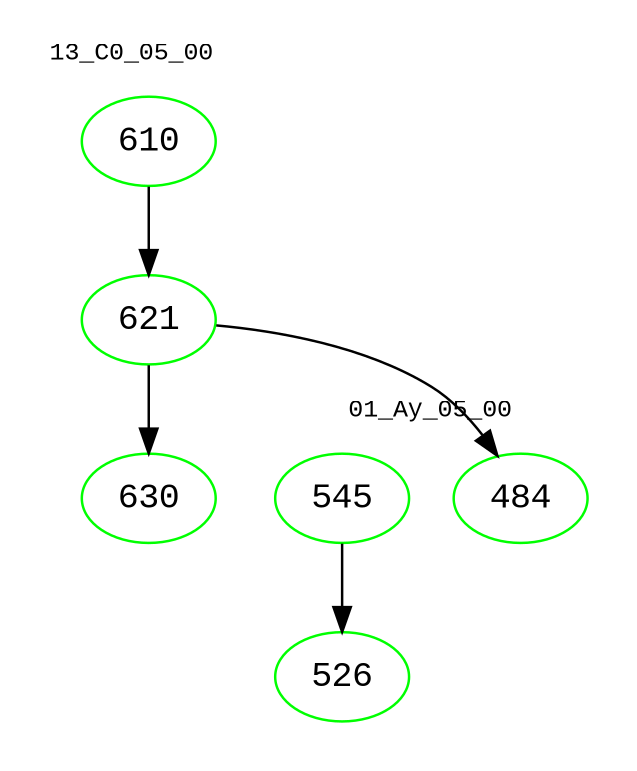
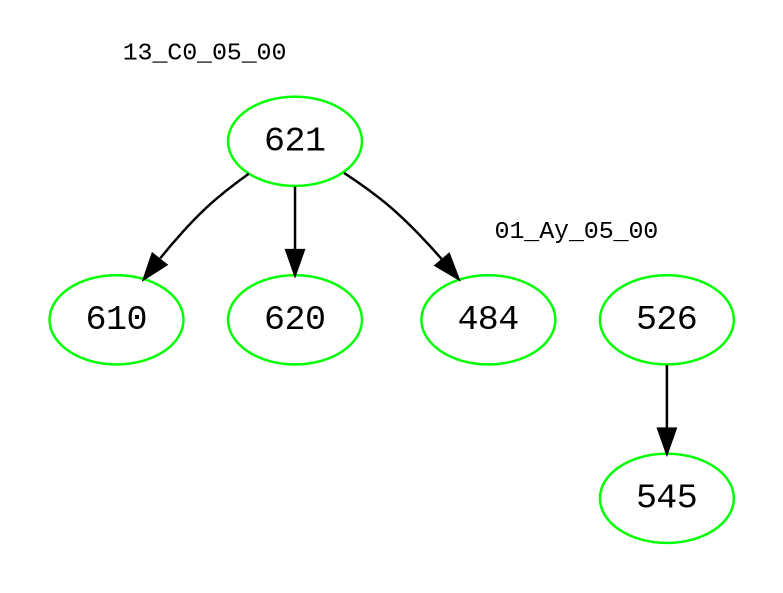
(149, 218) -> (201, 213)
(149, 498) -> (295, 320)
(342, 575) -> (667, 397)
